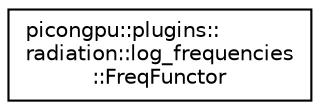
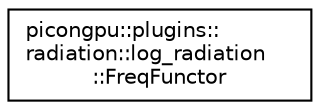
(160, 55) -> (160, 55)
